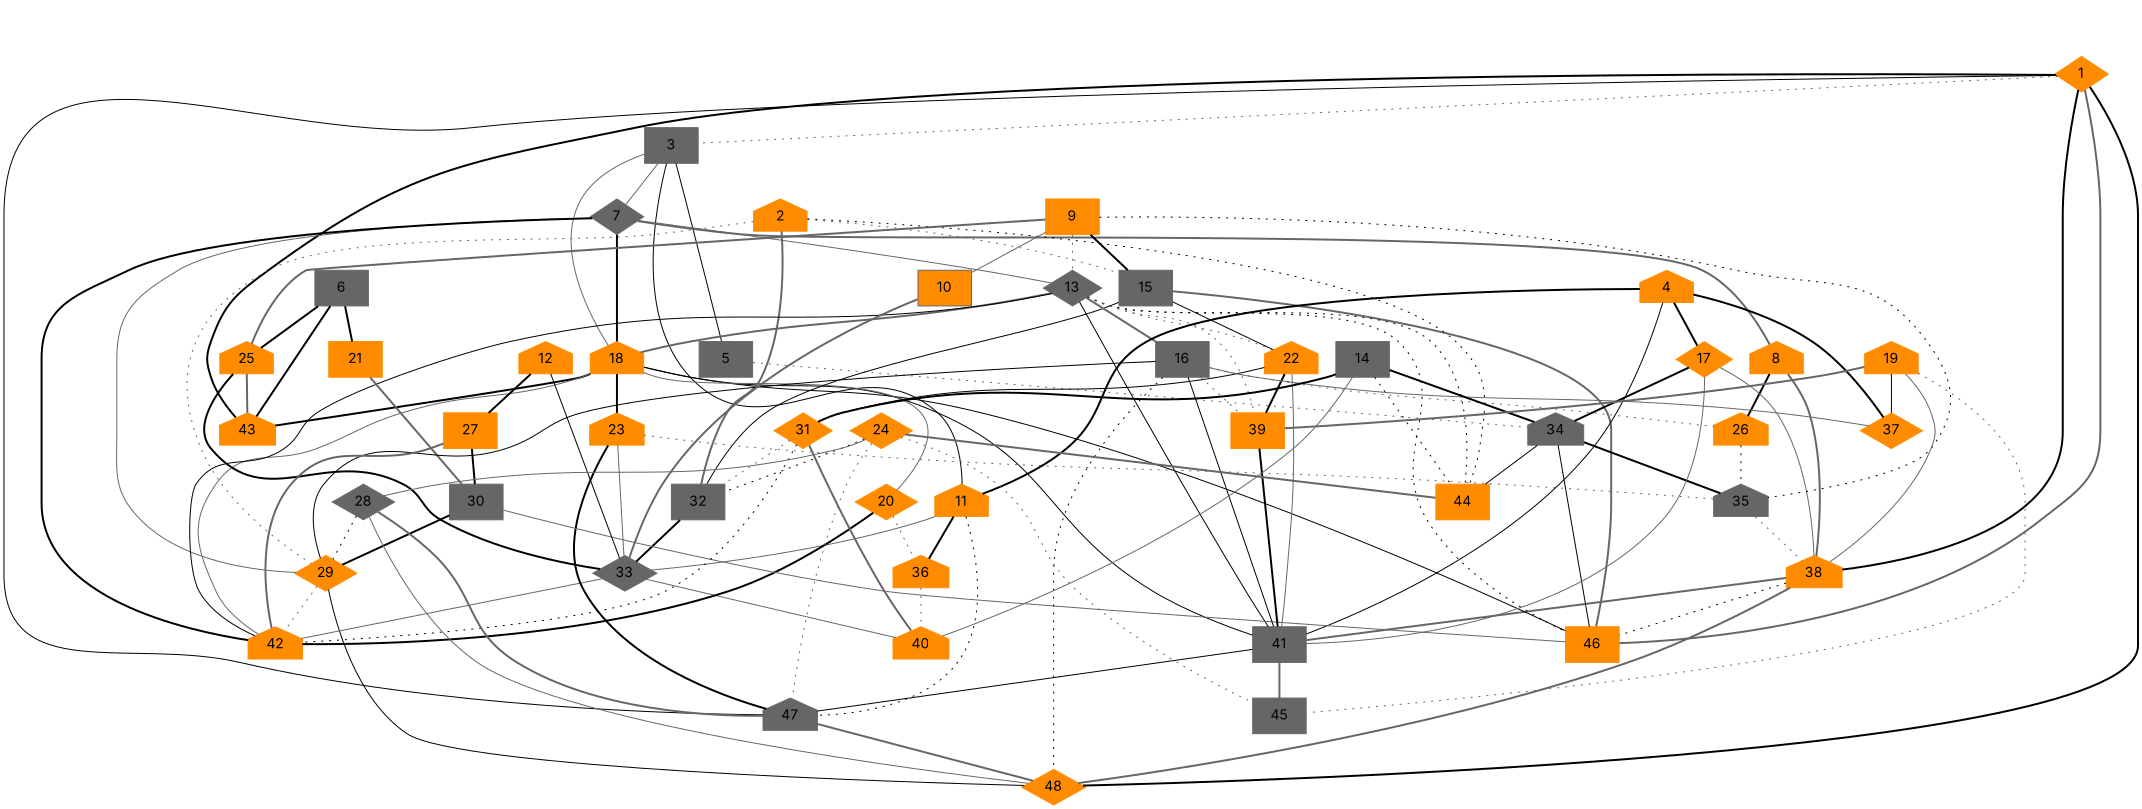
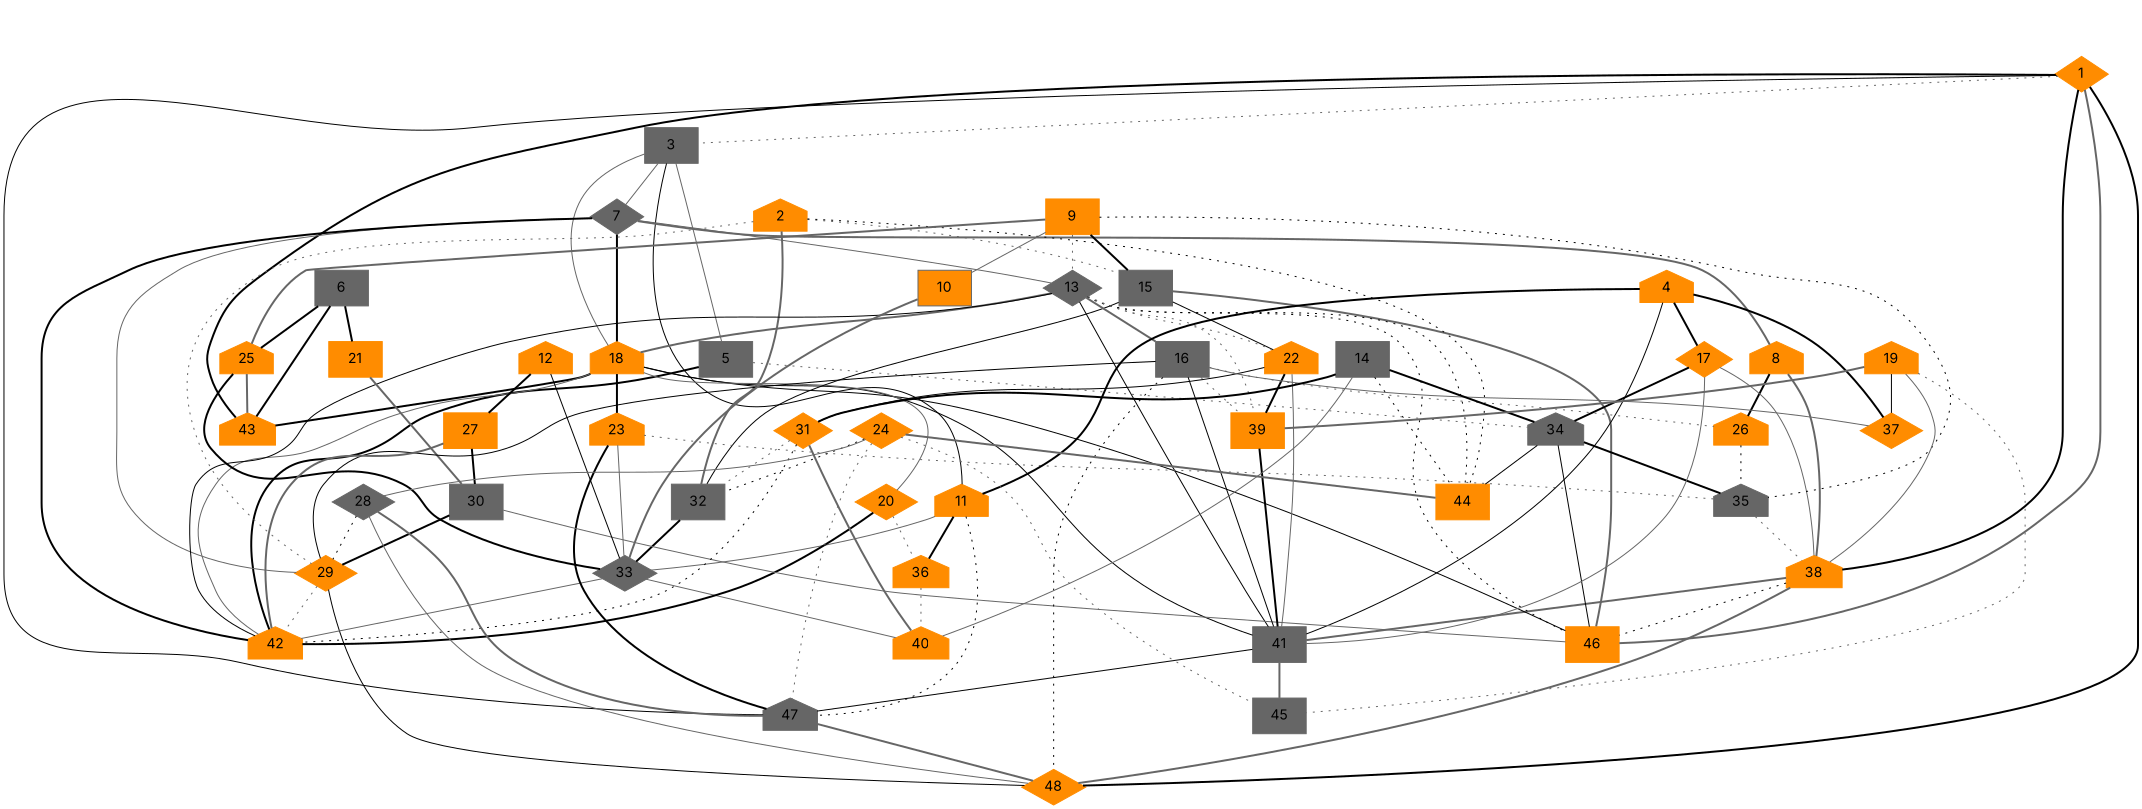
(699, 252) -> (699, 252)
none -> (405, 429)
